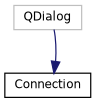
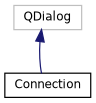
(56, 45) -> (40, 58)
